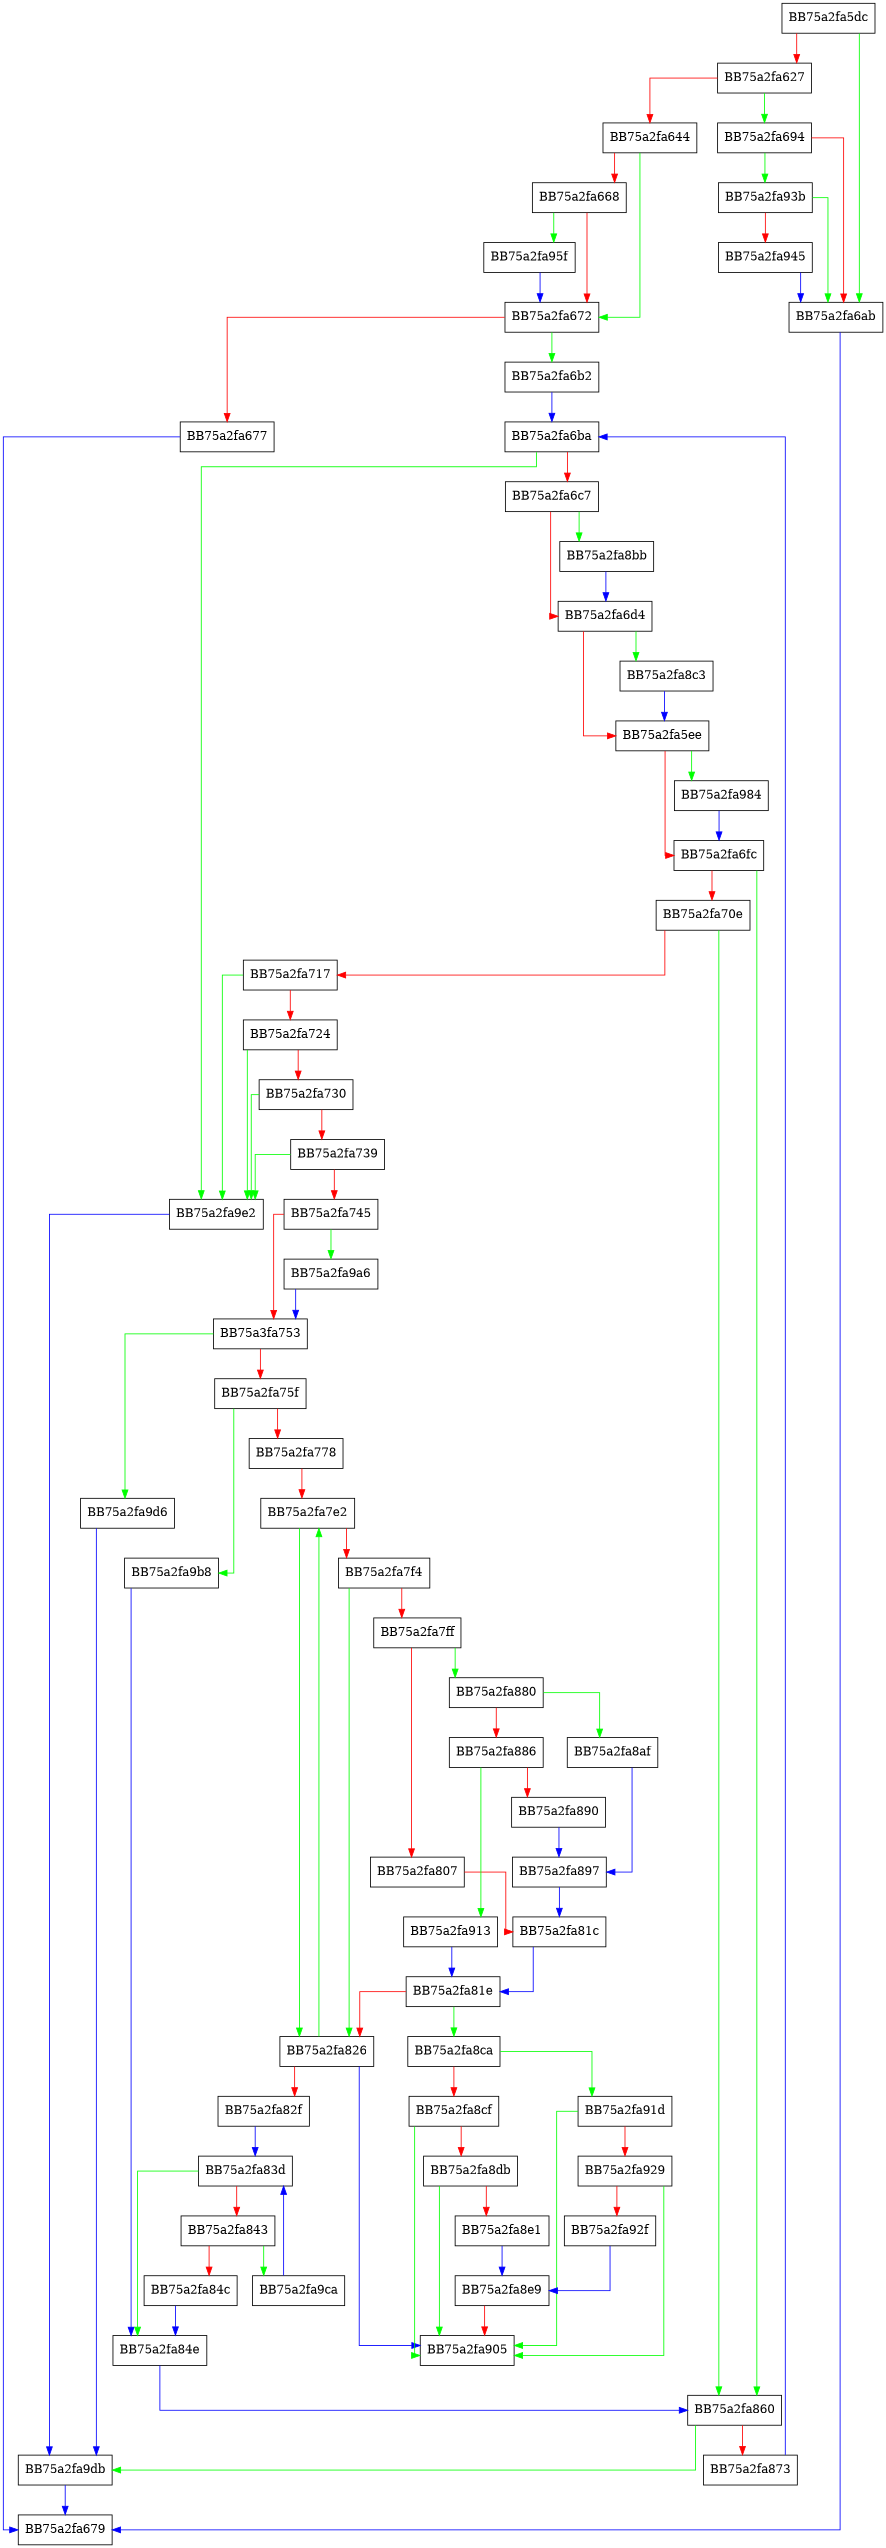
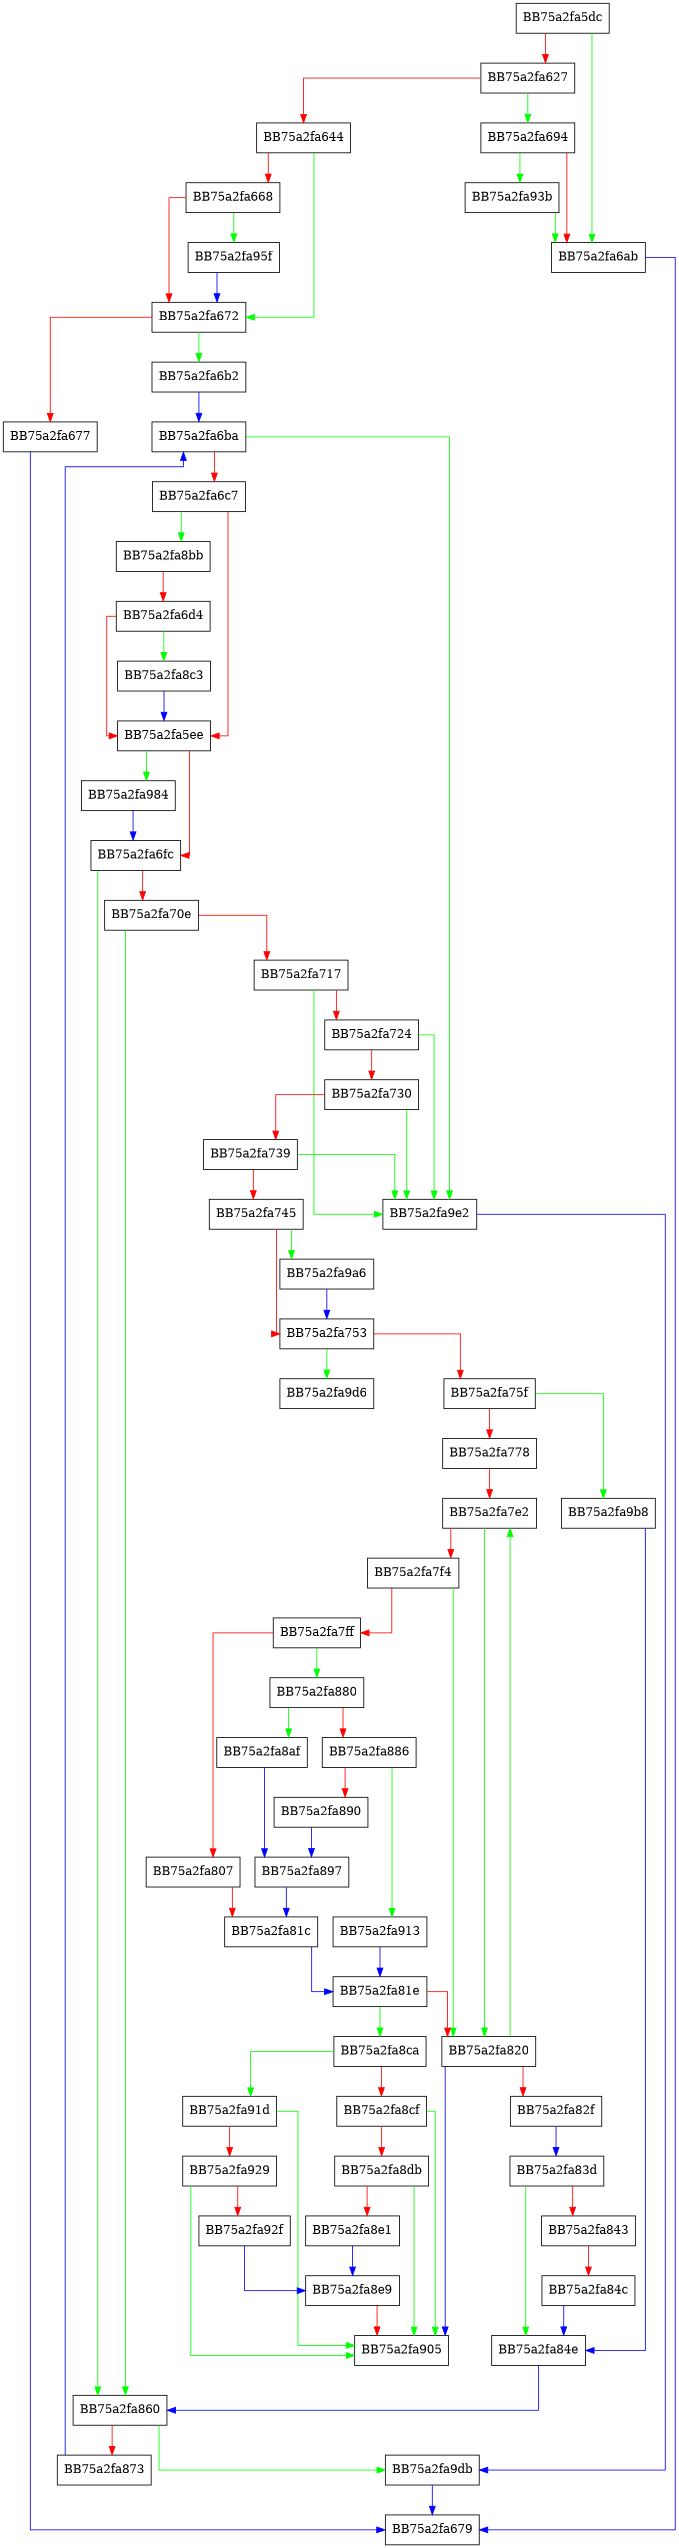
(765, 257) -> none
(551, 564) -> (228, 628)
(606, 582) -> (163, 582)
(260, 1334) -> (327, 1334)
(96, 1988) -> none
(327, 2051) -> (489, 2051)
(299, 2291) -> none
